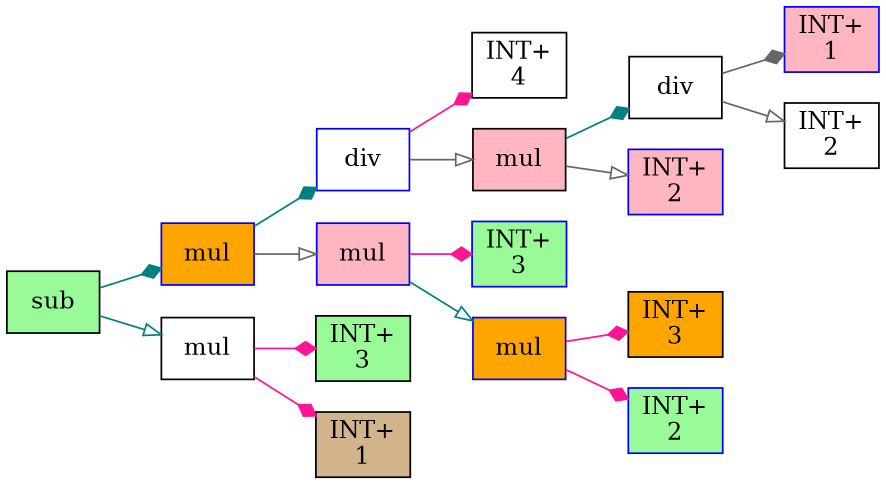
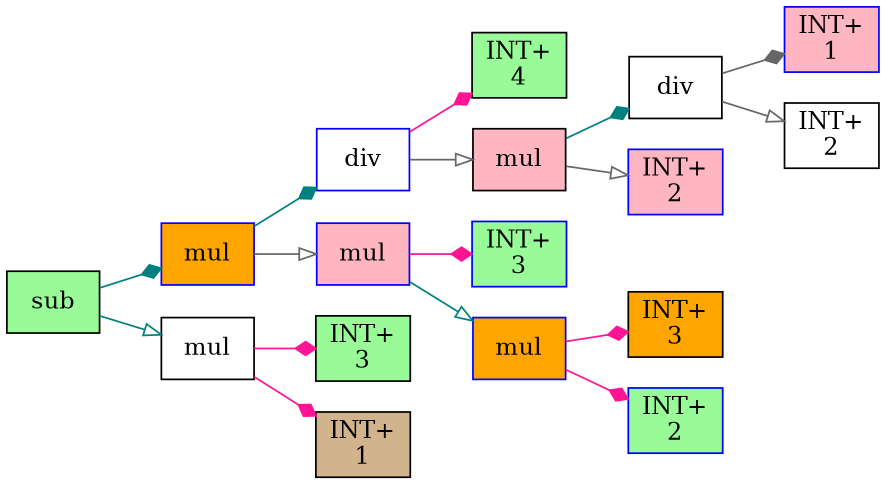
(519, 65) -> (519, 65)
